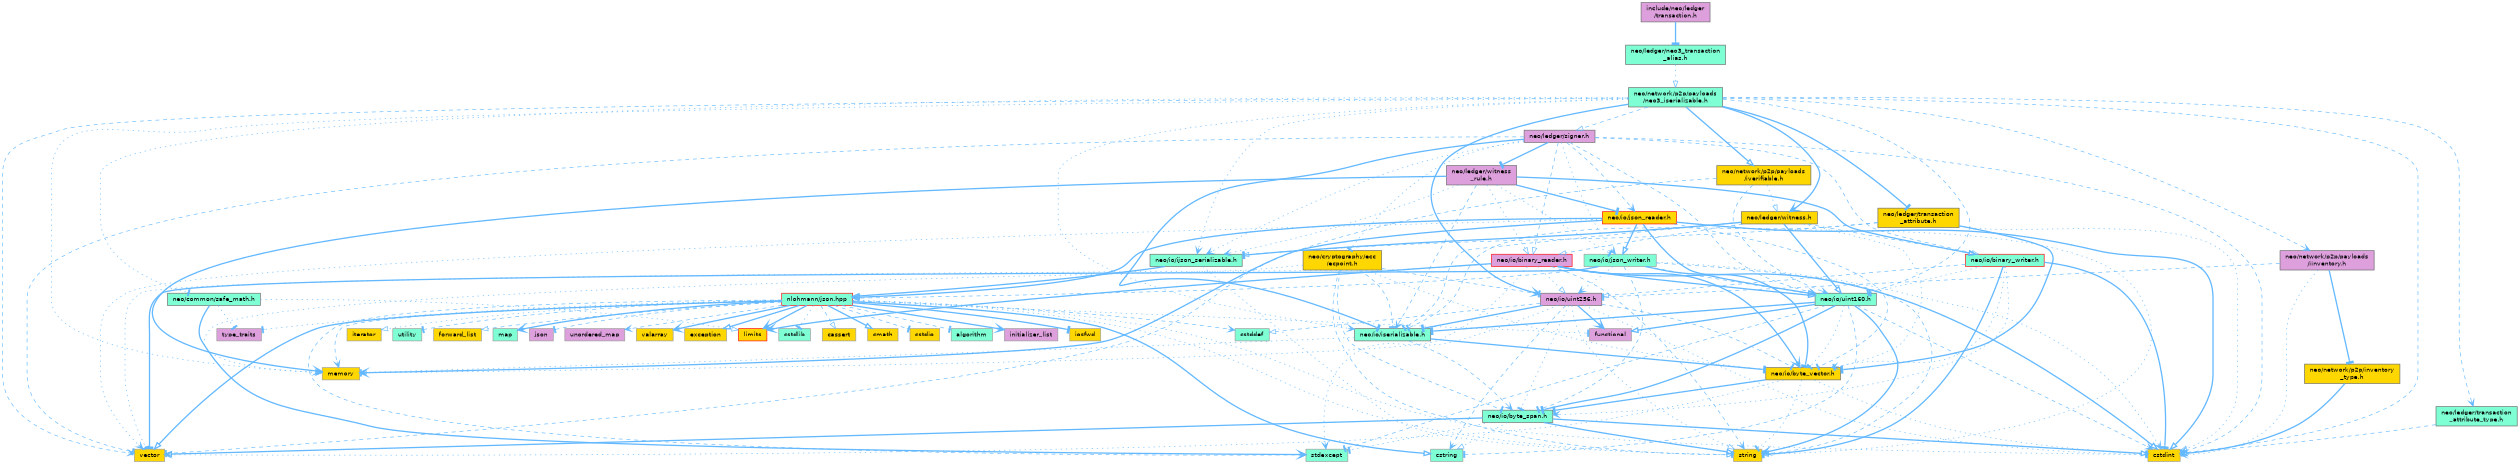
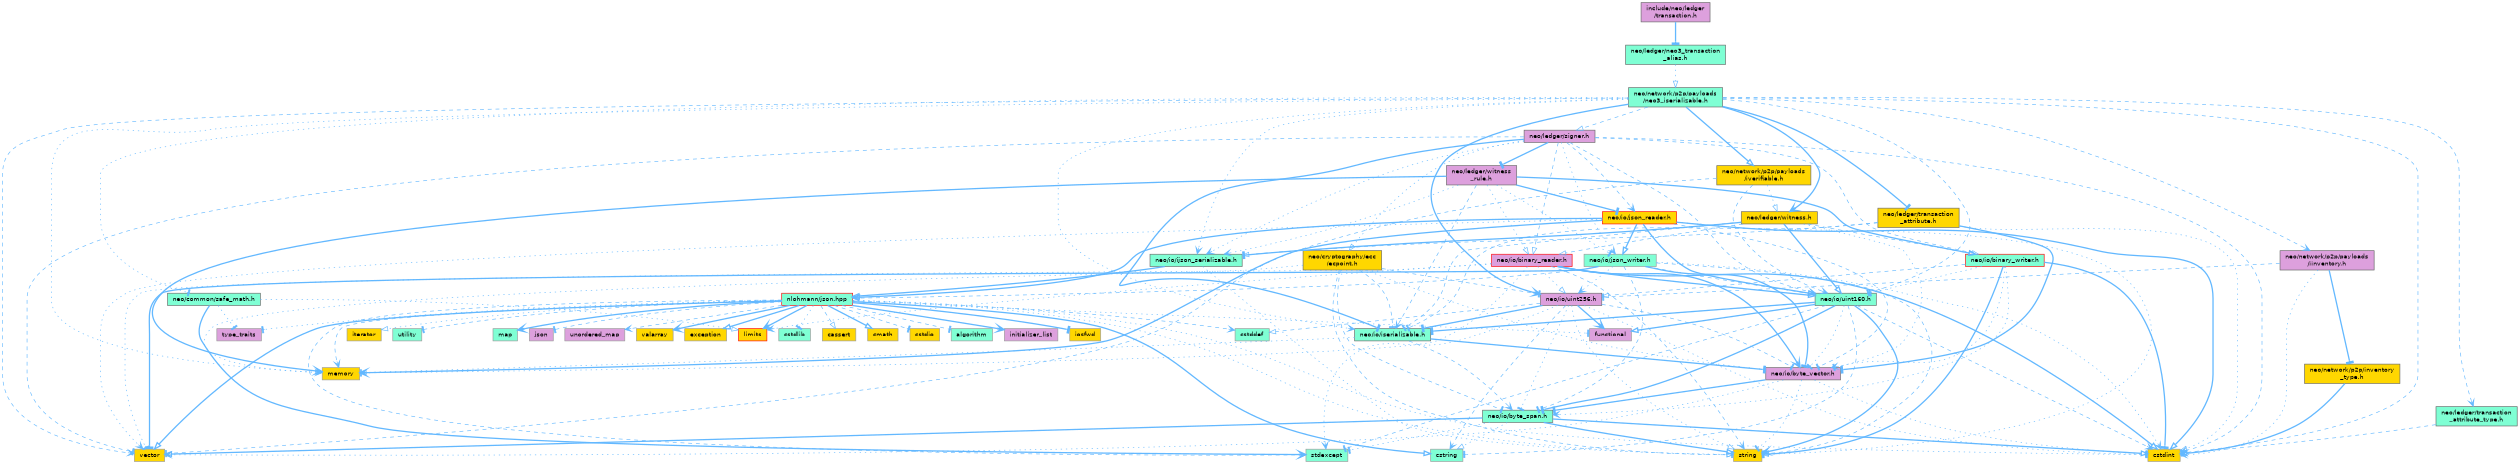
(1430, 172) -> (1430, 172)
(1186, 286) -> (1186, 286)
(458, 335) -> none
(1803, 374) -> (1803, 374)
